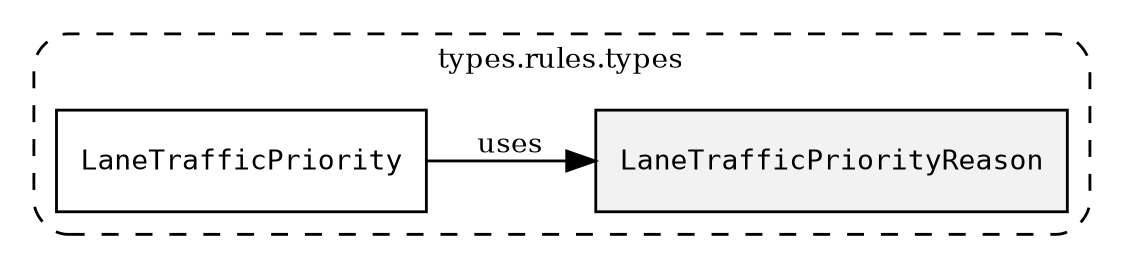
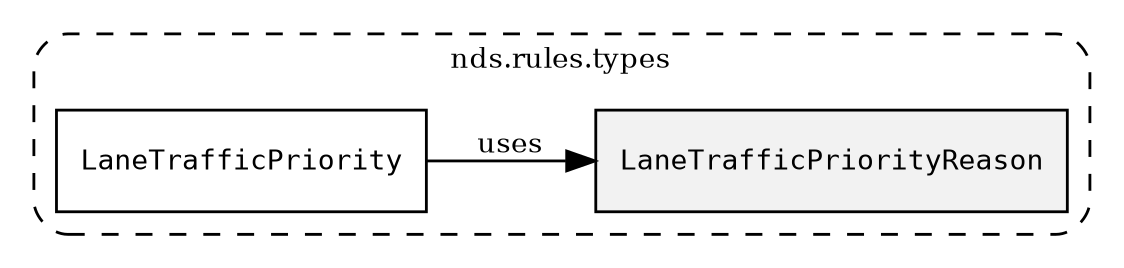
(562, 61) -> (562, 61)
